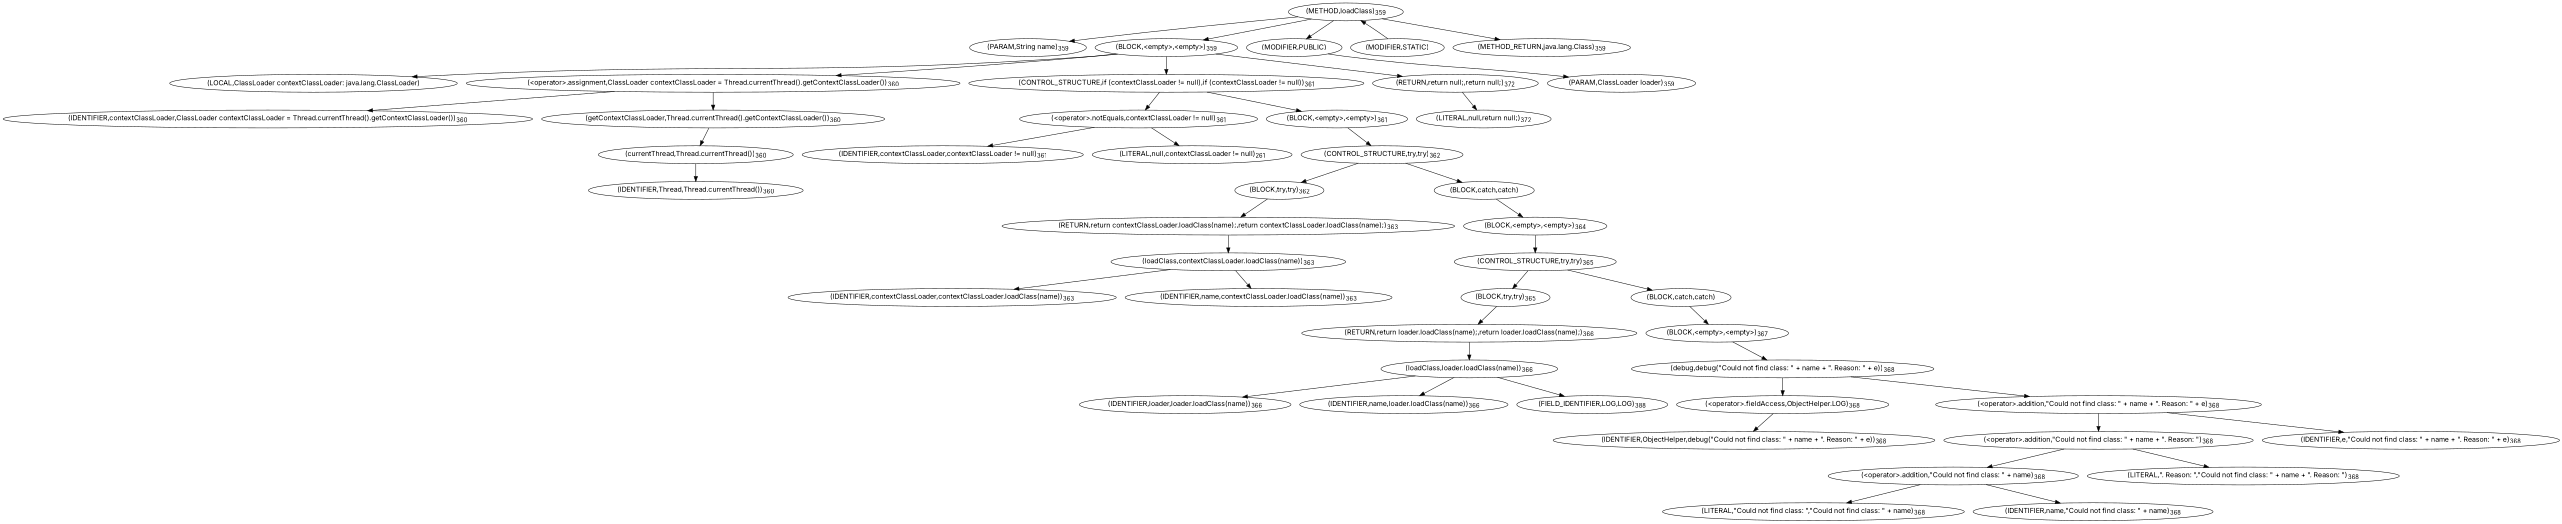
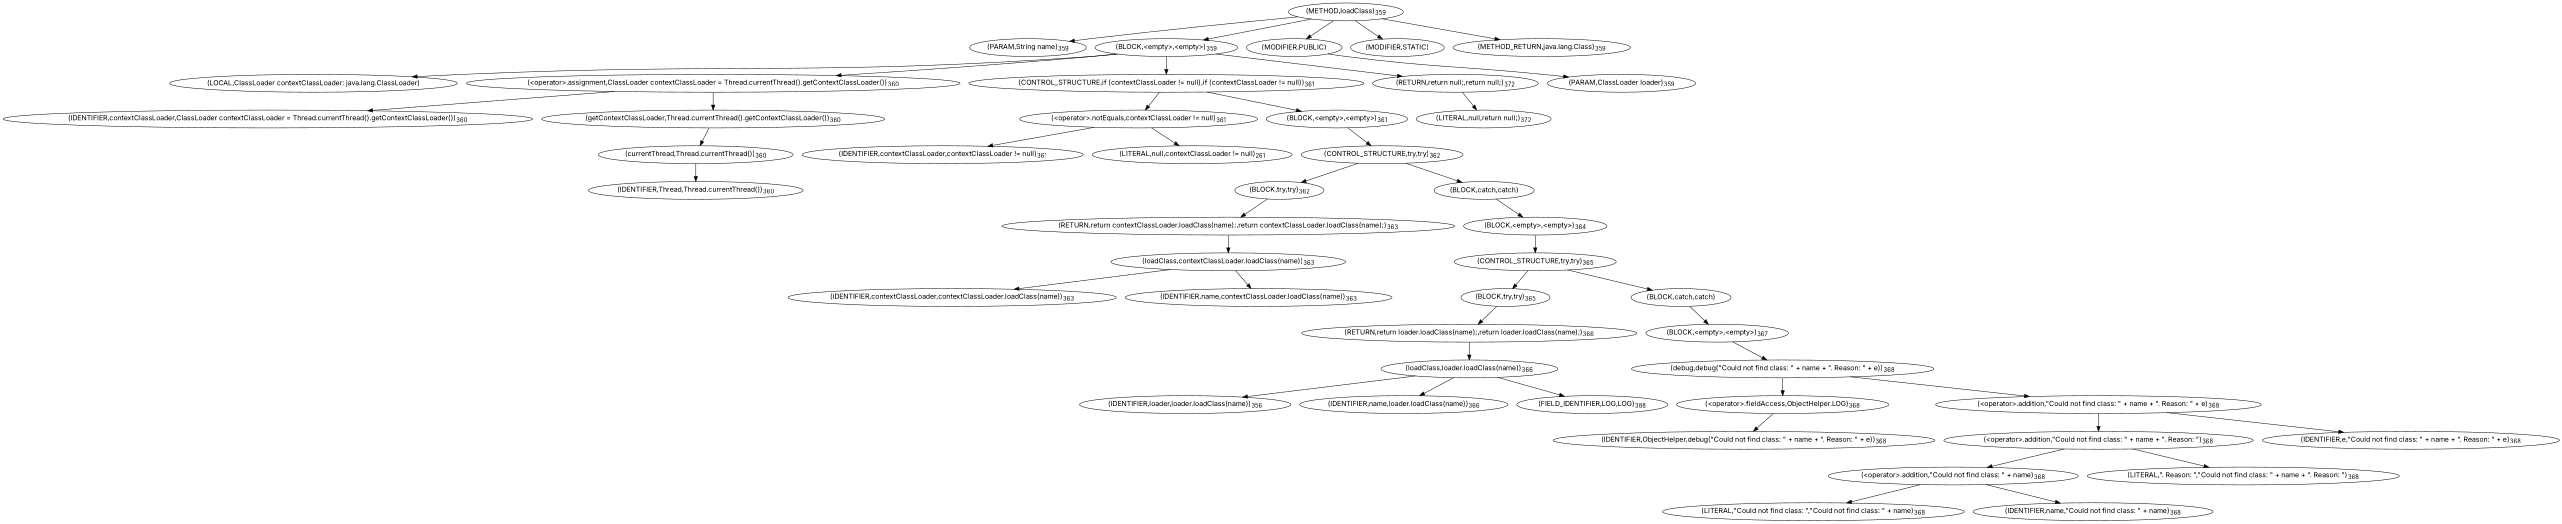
(1377, 31) -> (1367, 29)
(1257, 404) -> (1257, 404)
